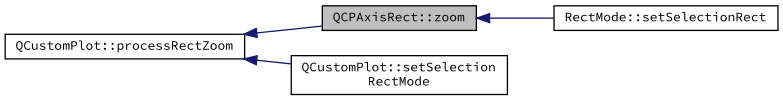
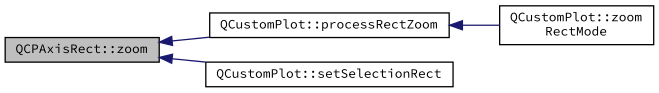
(666, 18) -> (329, 74)
(290, 29) -> (191, 39)
(399, 75) -> (577, 25)
